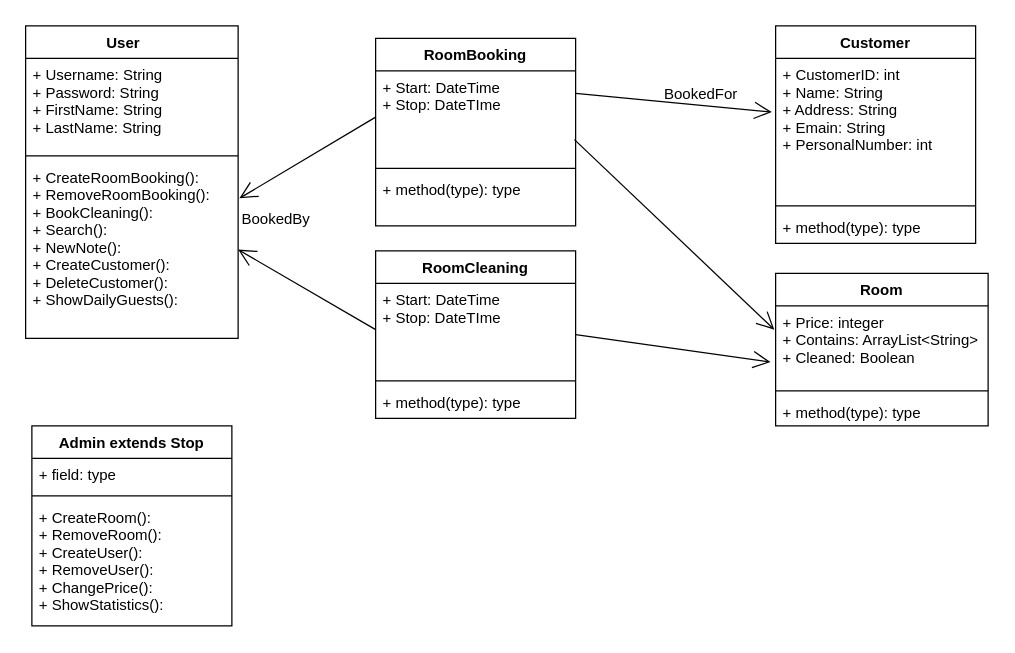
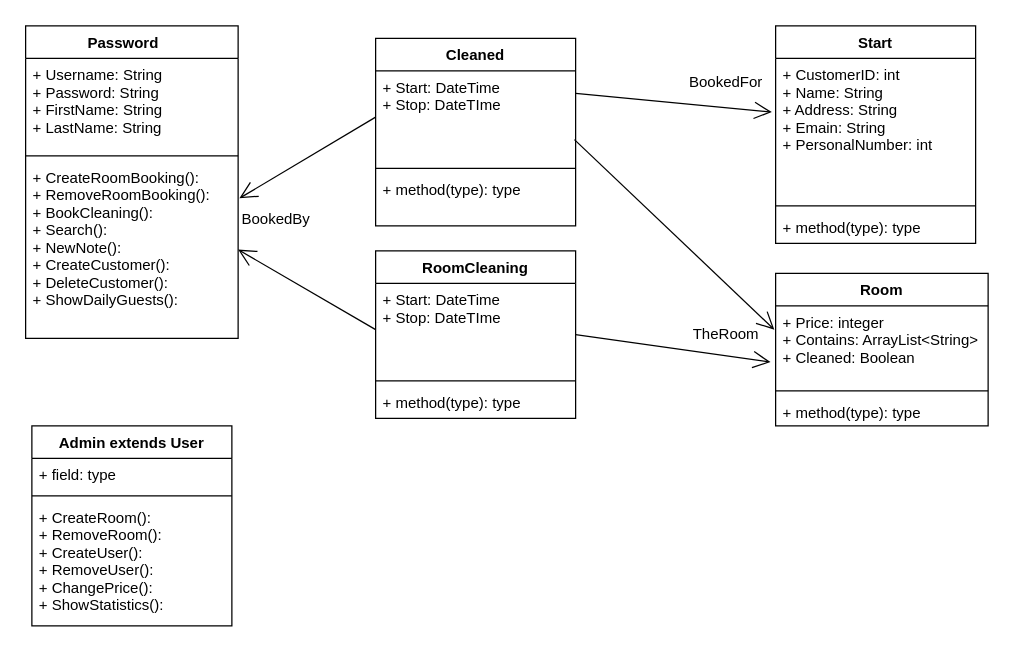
(131, 43) -> (131, 43)
(875, 43) -> (875, 43)
(475, 55) -> (475, 55)
(701, 94) -> (726, 82)
none -> (726, 334)
(131, 443) -> (131, 443)
